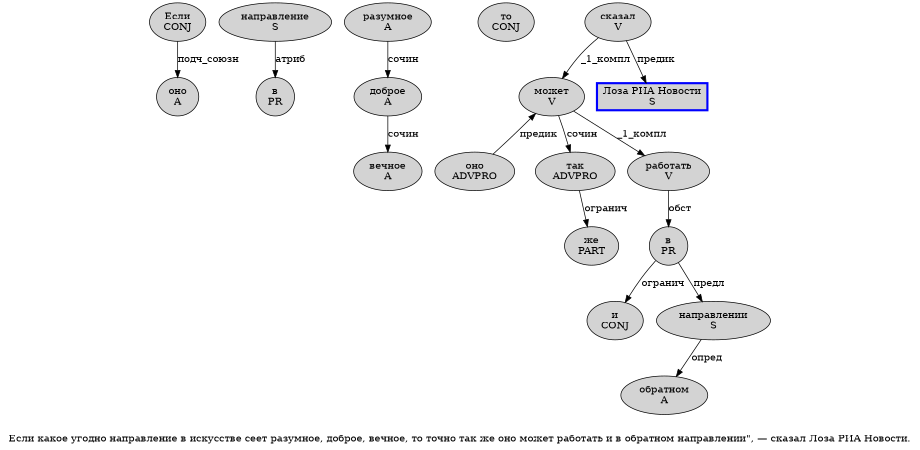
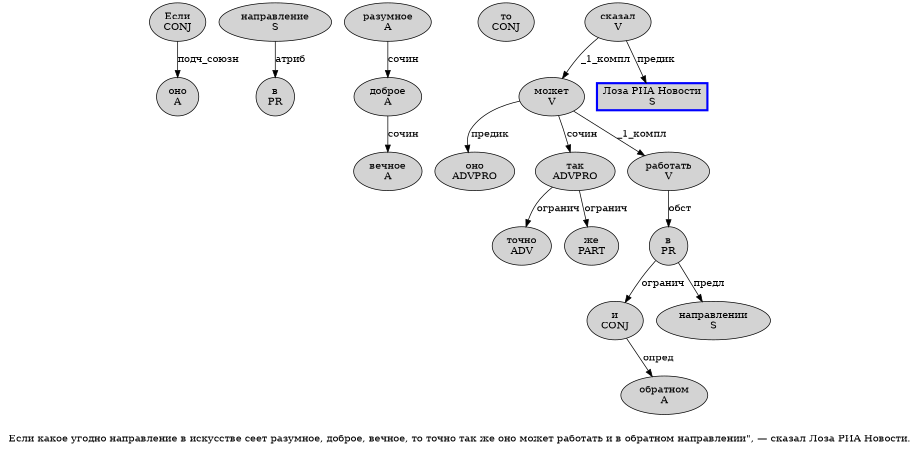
(512, 137) -> (486, 115)
none -> (522, 246)
(691, 355) -> (637, 354)
